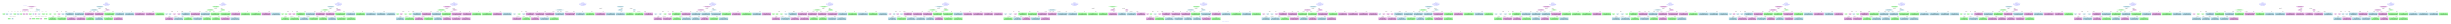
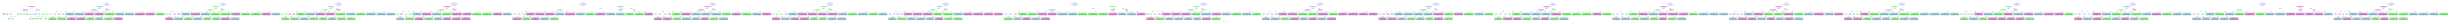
(4, 14) -> (4, 14)
(15, 14) -> none
(24, 14) -> (24, 14)
